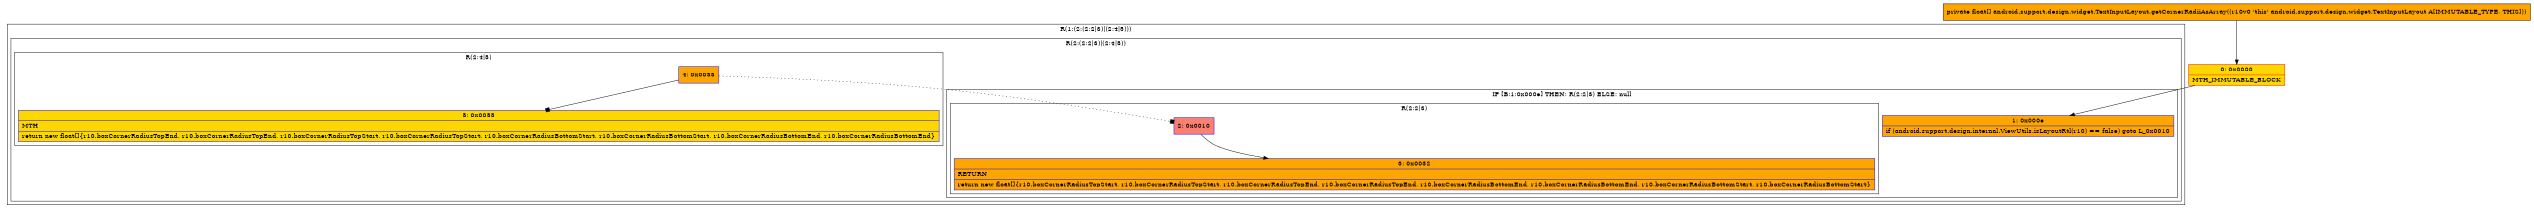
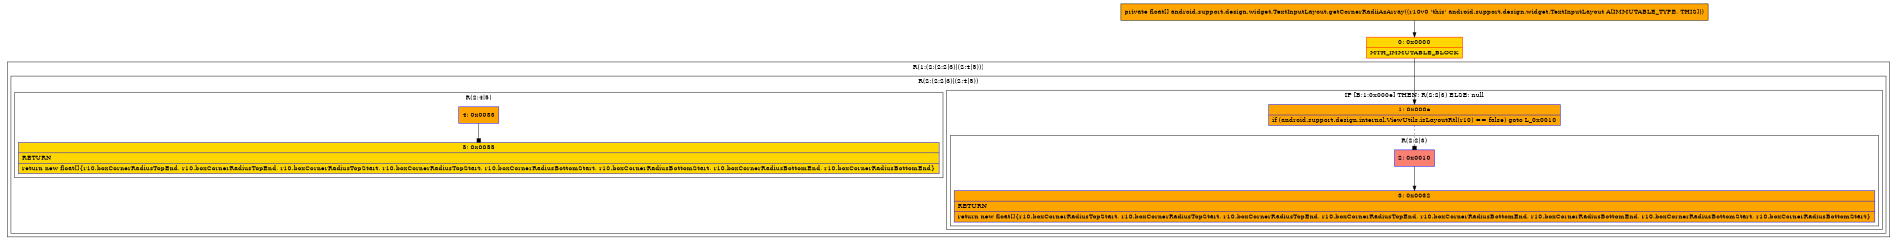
(934, 88) -> (1414, 132)
(30, 126) -> (37, 158)
